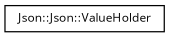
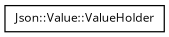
(85, 19) -> (85, 19)
